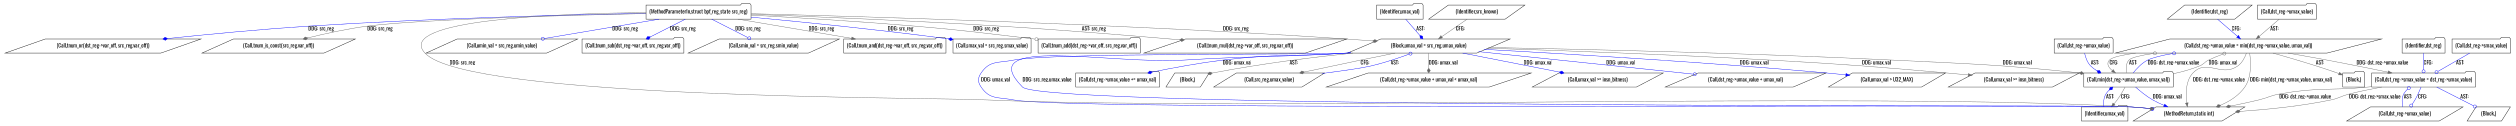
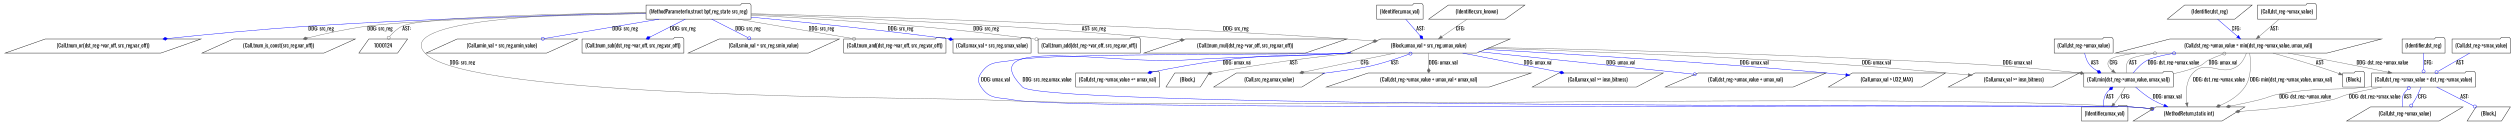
(795, 29) -> (795, 29)
none -> (383, 46)
